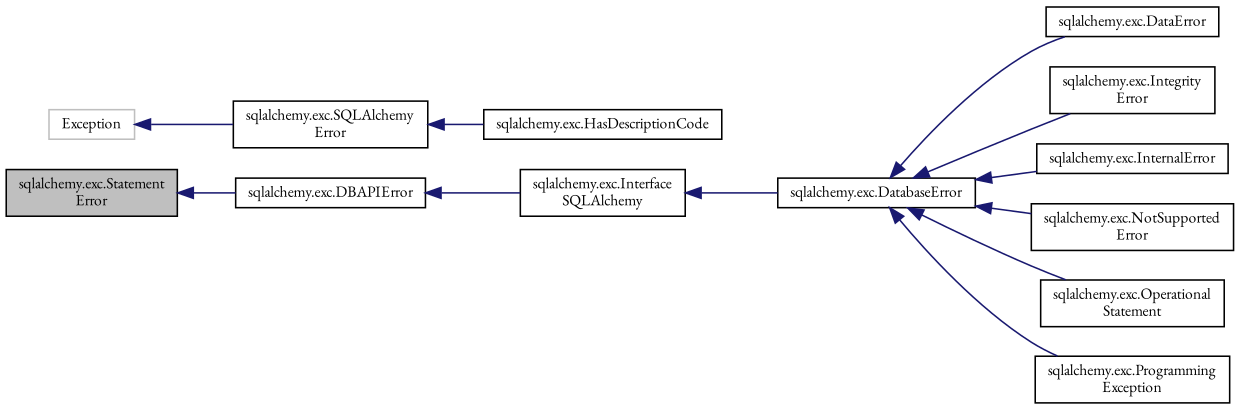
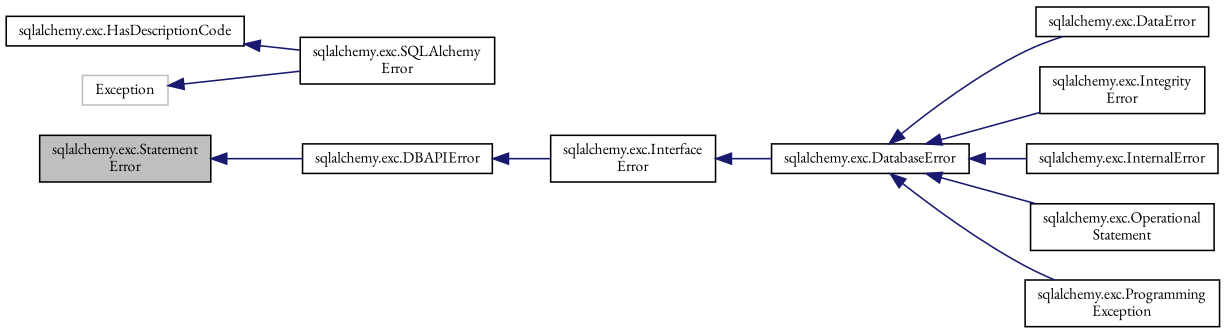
(464, 124) -> (280, 48)
(603, 193) -> (633, 159)
(1132, 227) -> none
